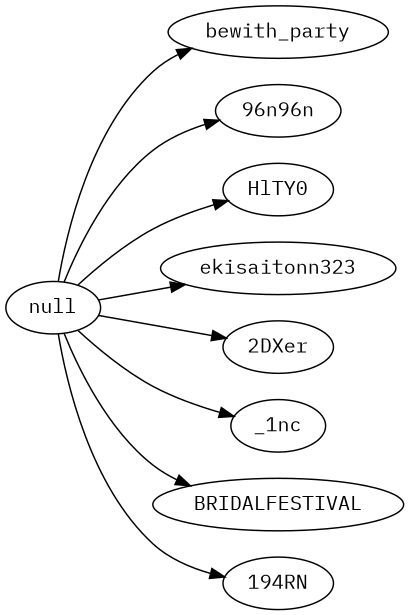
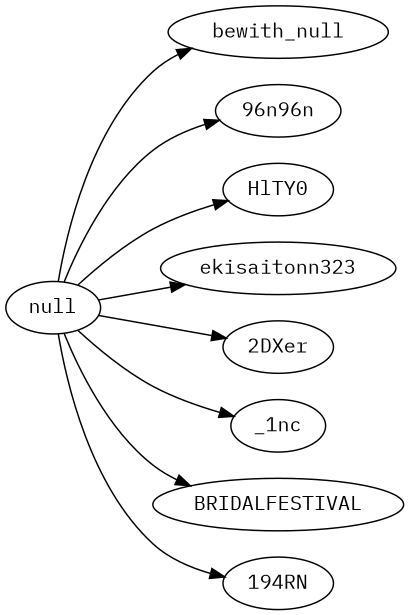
(278, 32) -> (278, 32)
